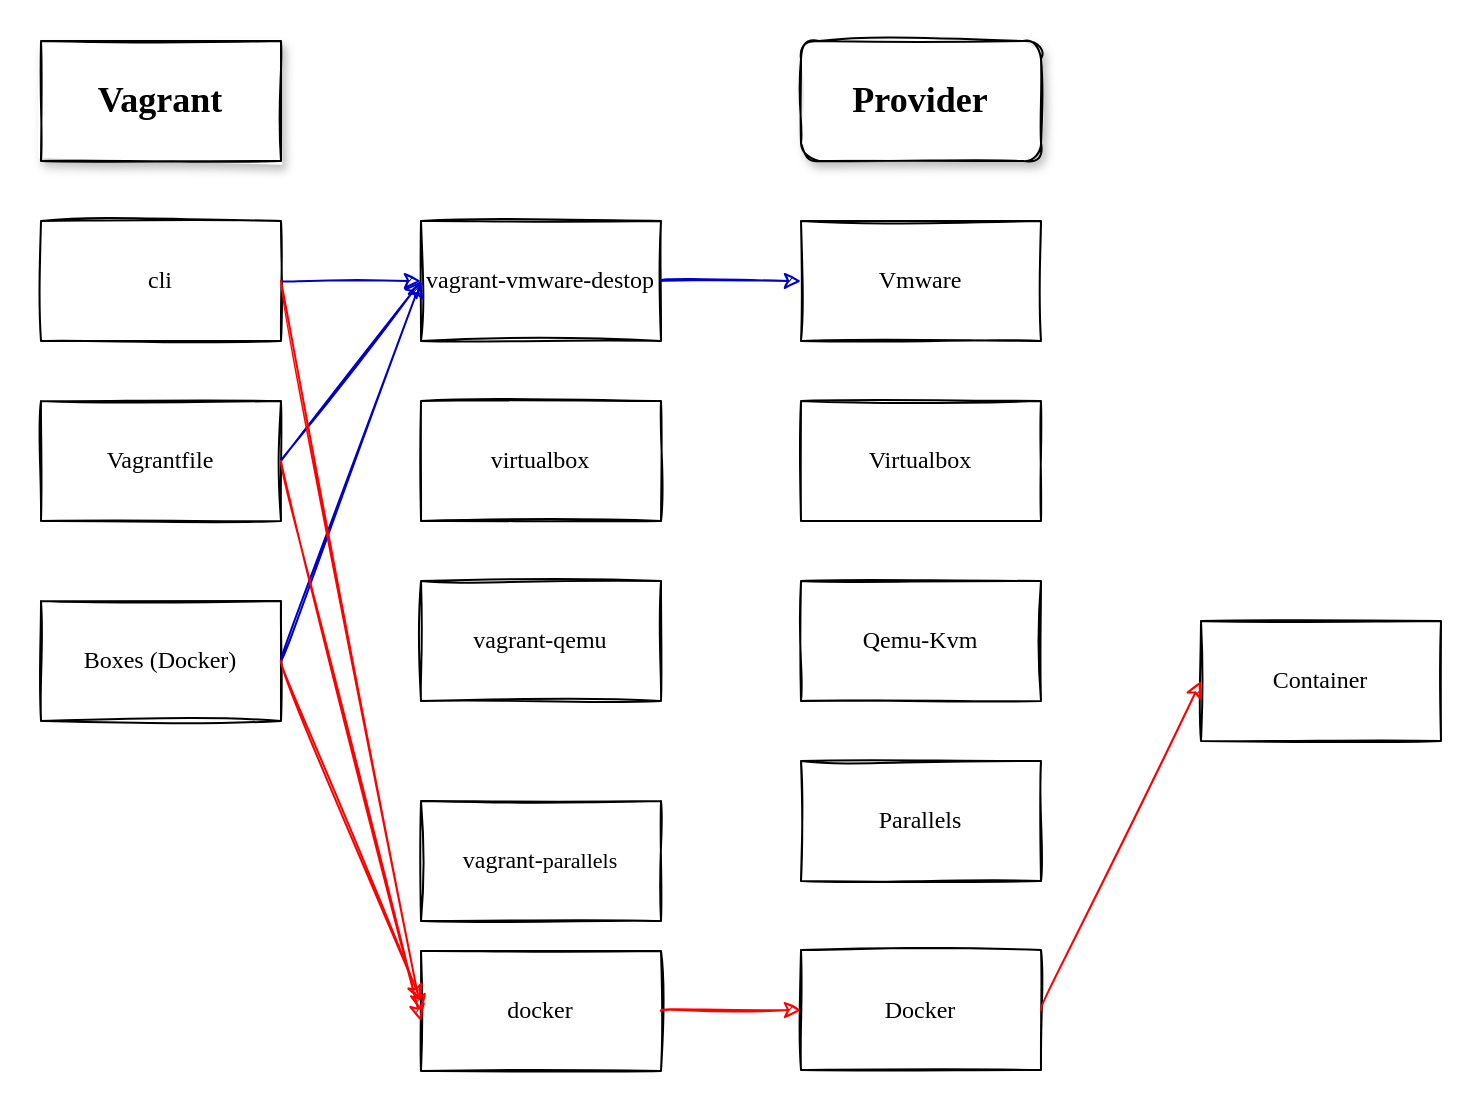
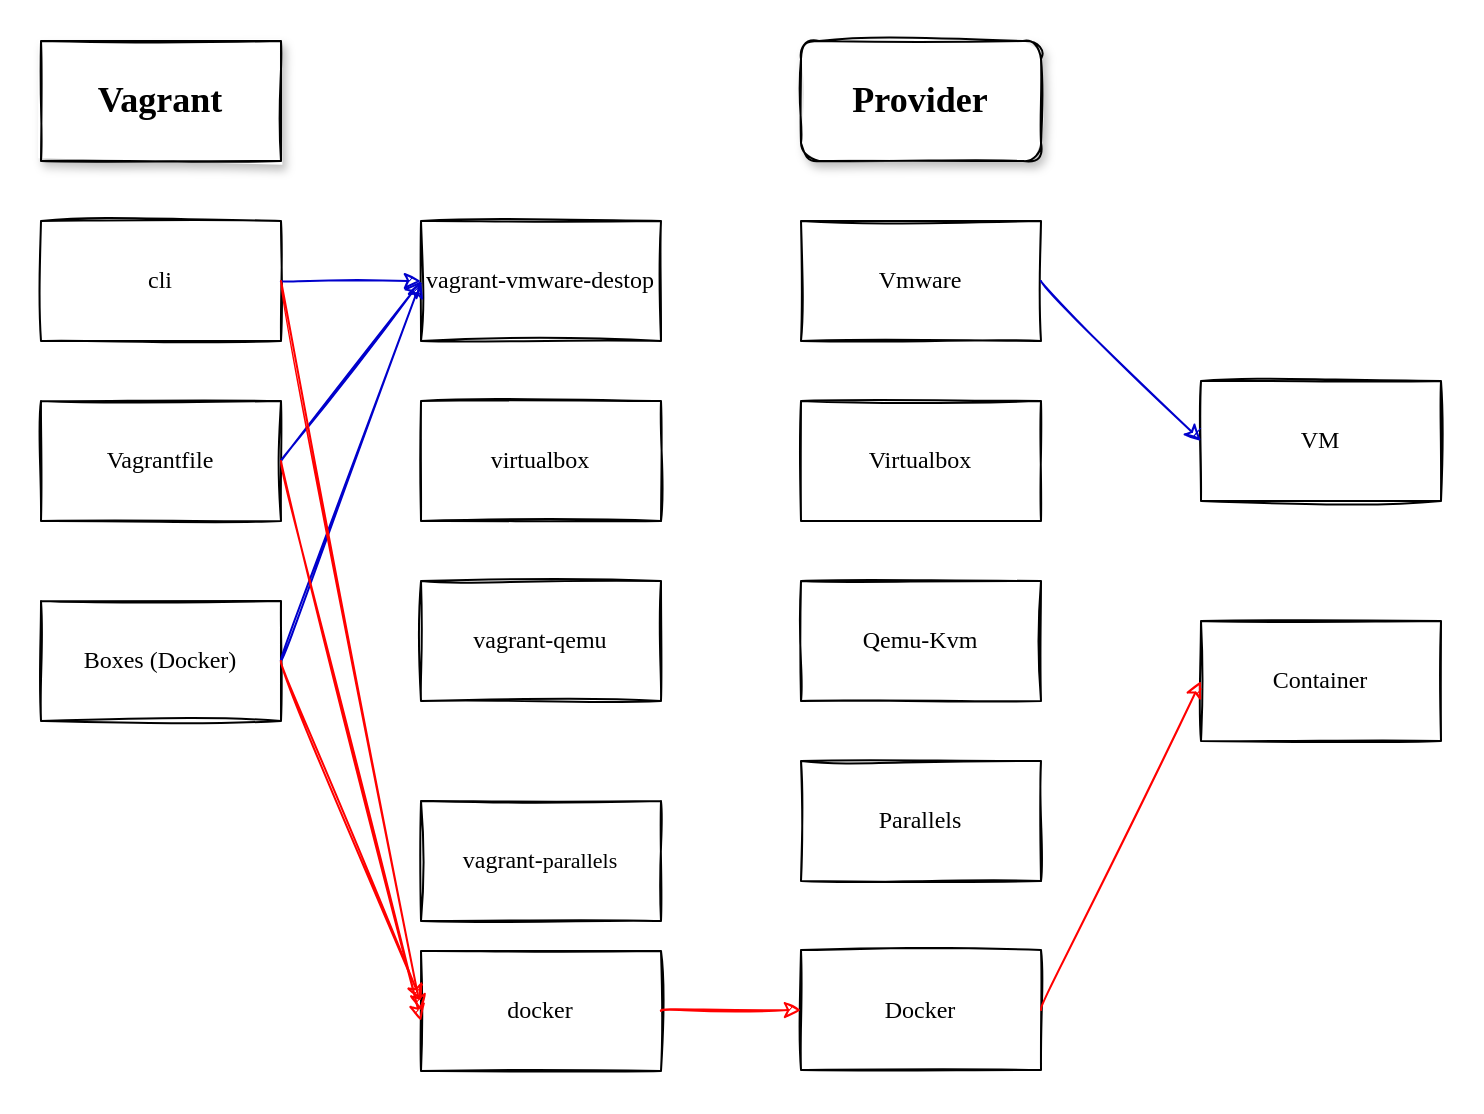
(727, 281) -> none
none -> (1119, 359)
none -> (1321, 441)
